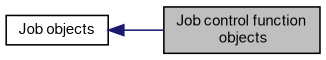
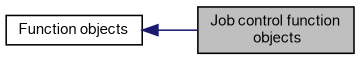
(57, 30) -> (74, 30)
